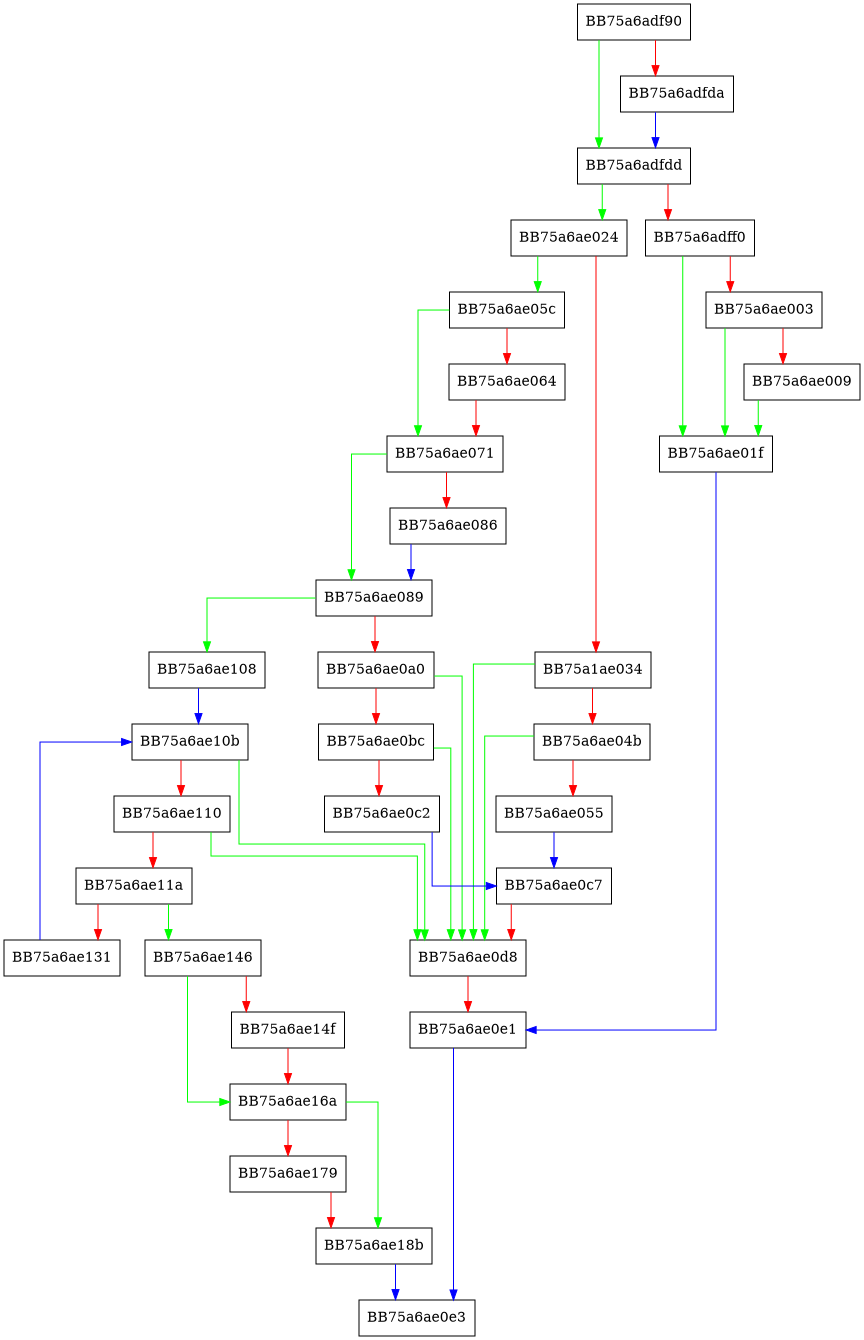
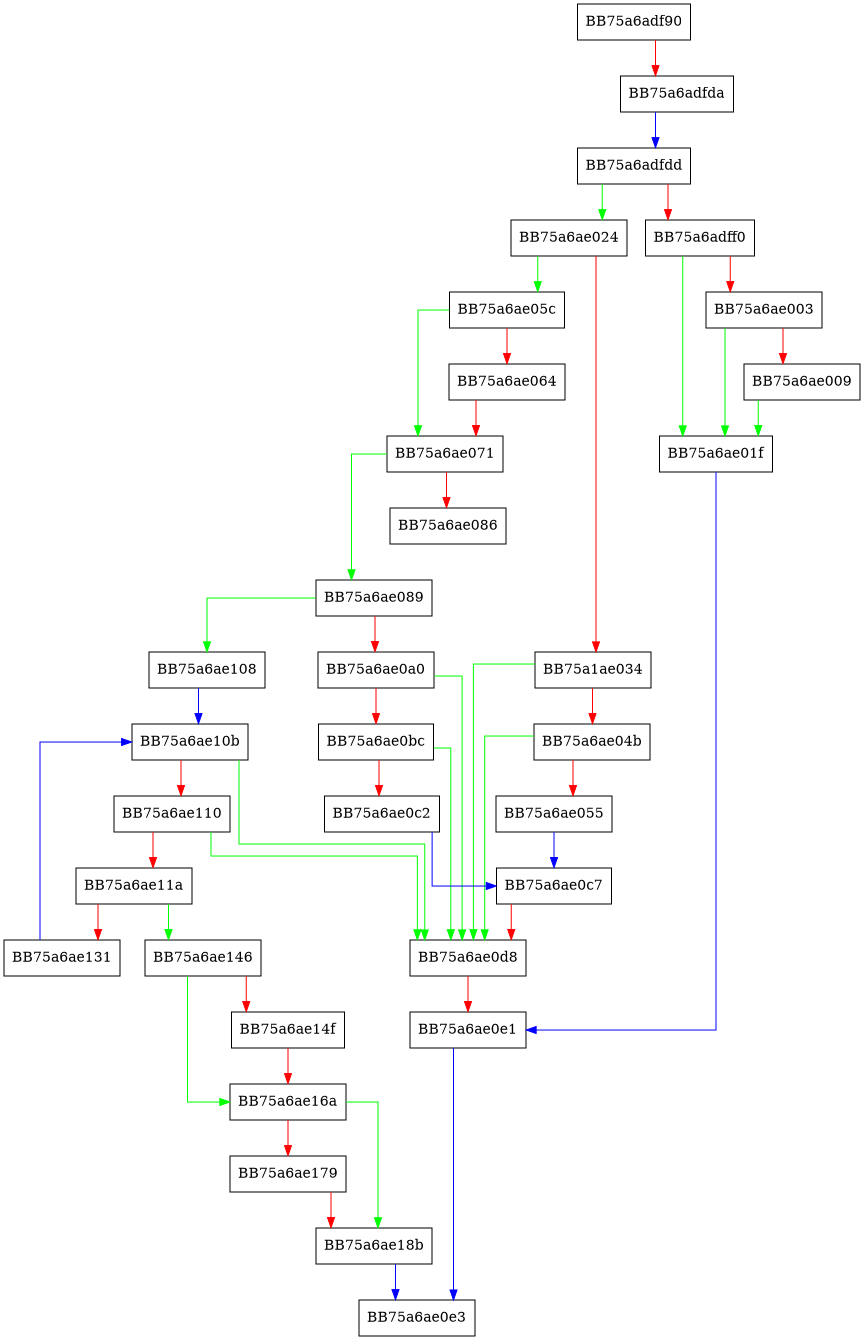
(599, 89) -> none
(411, 557) -> none
